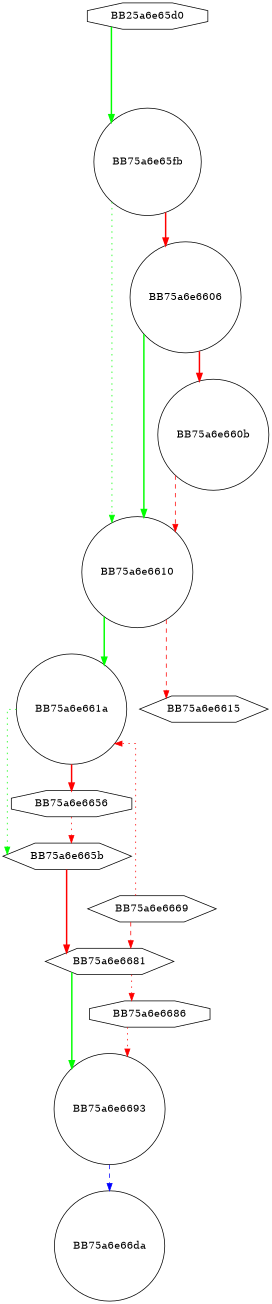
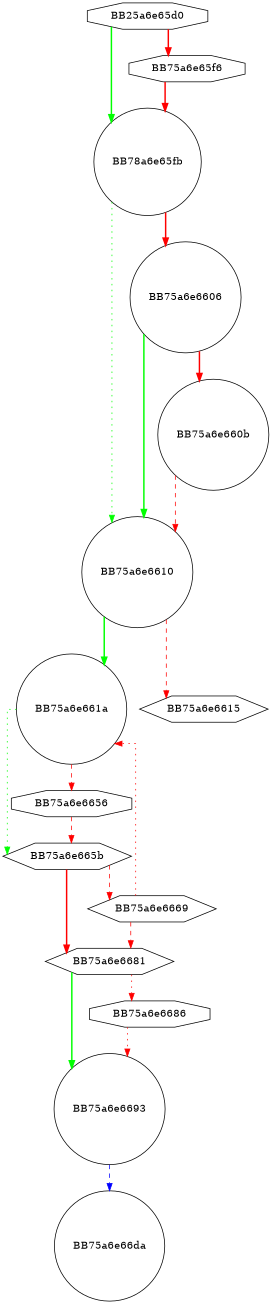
none -> (187, 69)
(148, 162) -> (148, 162)
(72, 774) -> (72, 774)
(71, 826) -> (71, 826)
none -> (110, 879)
